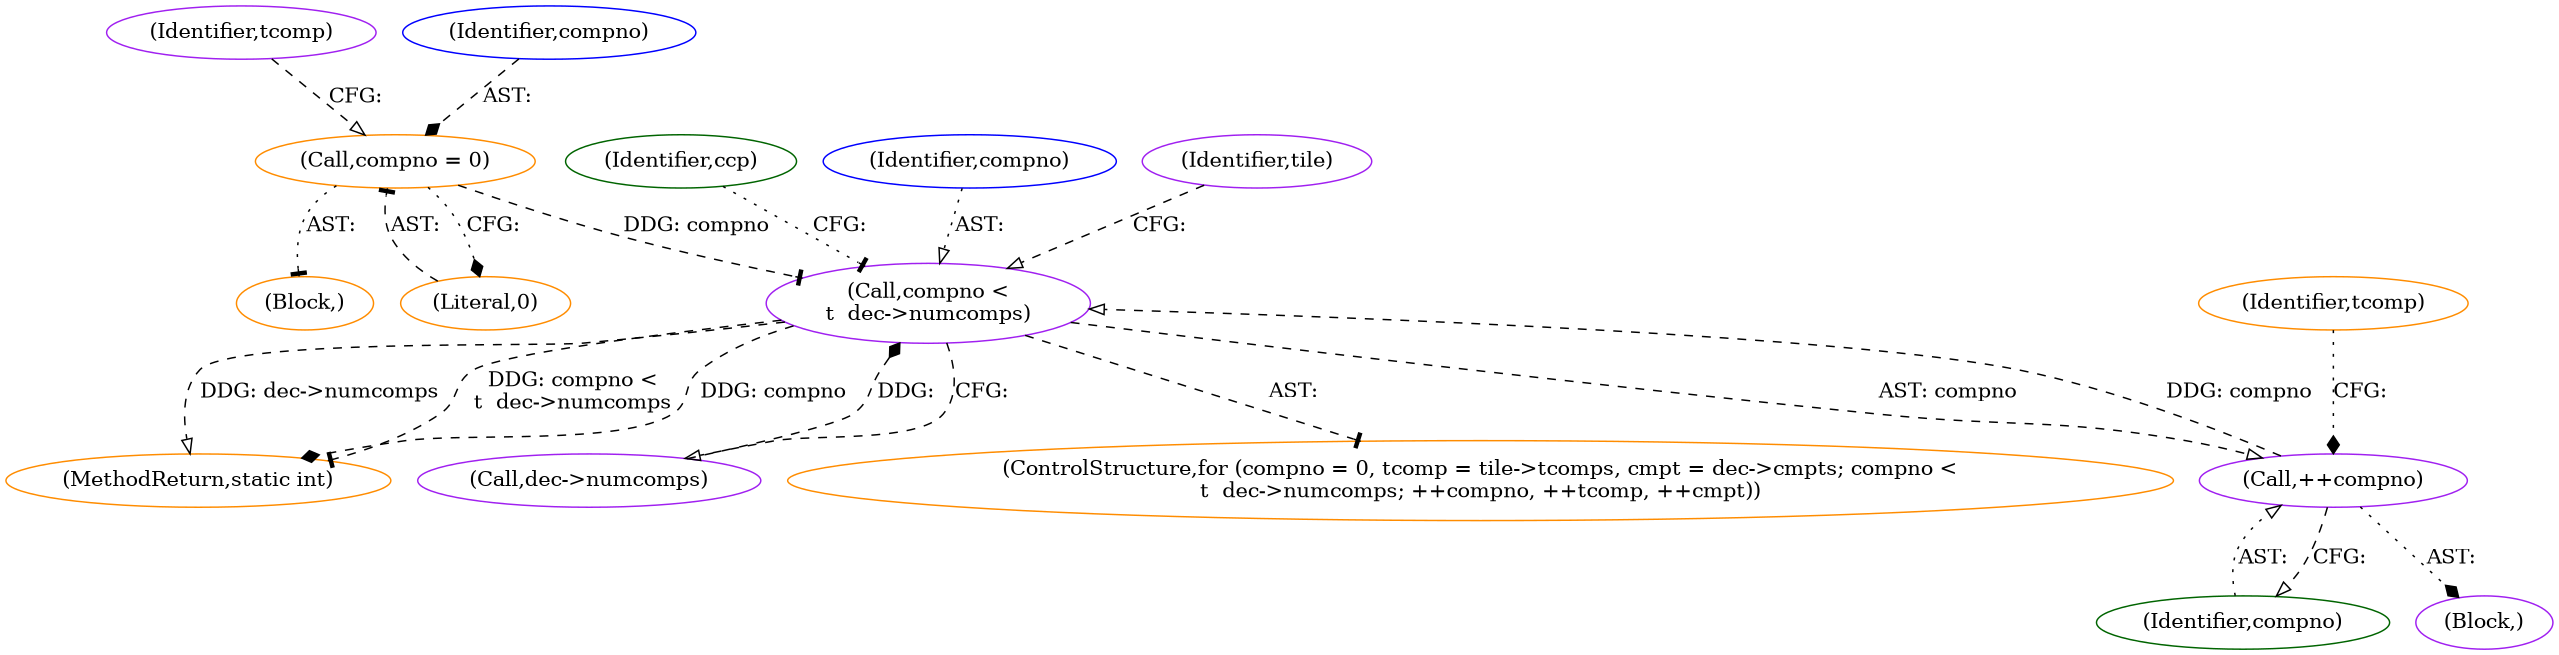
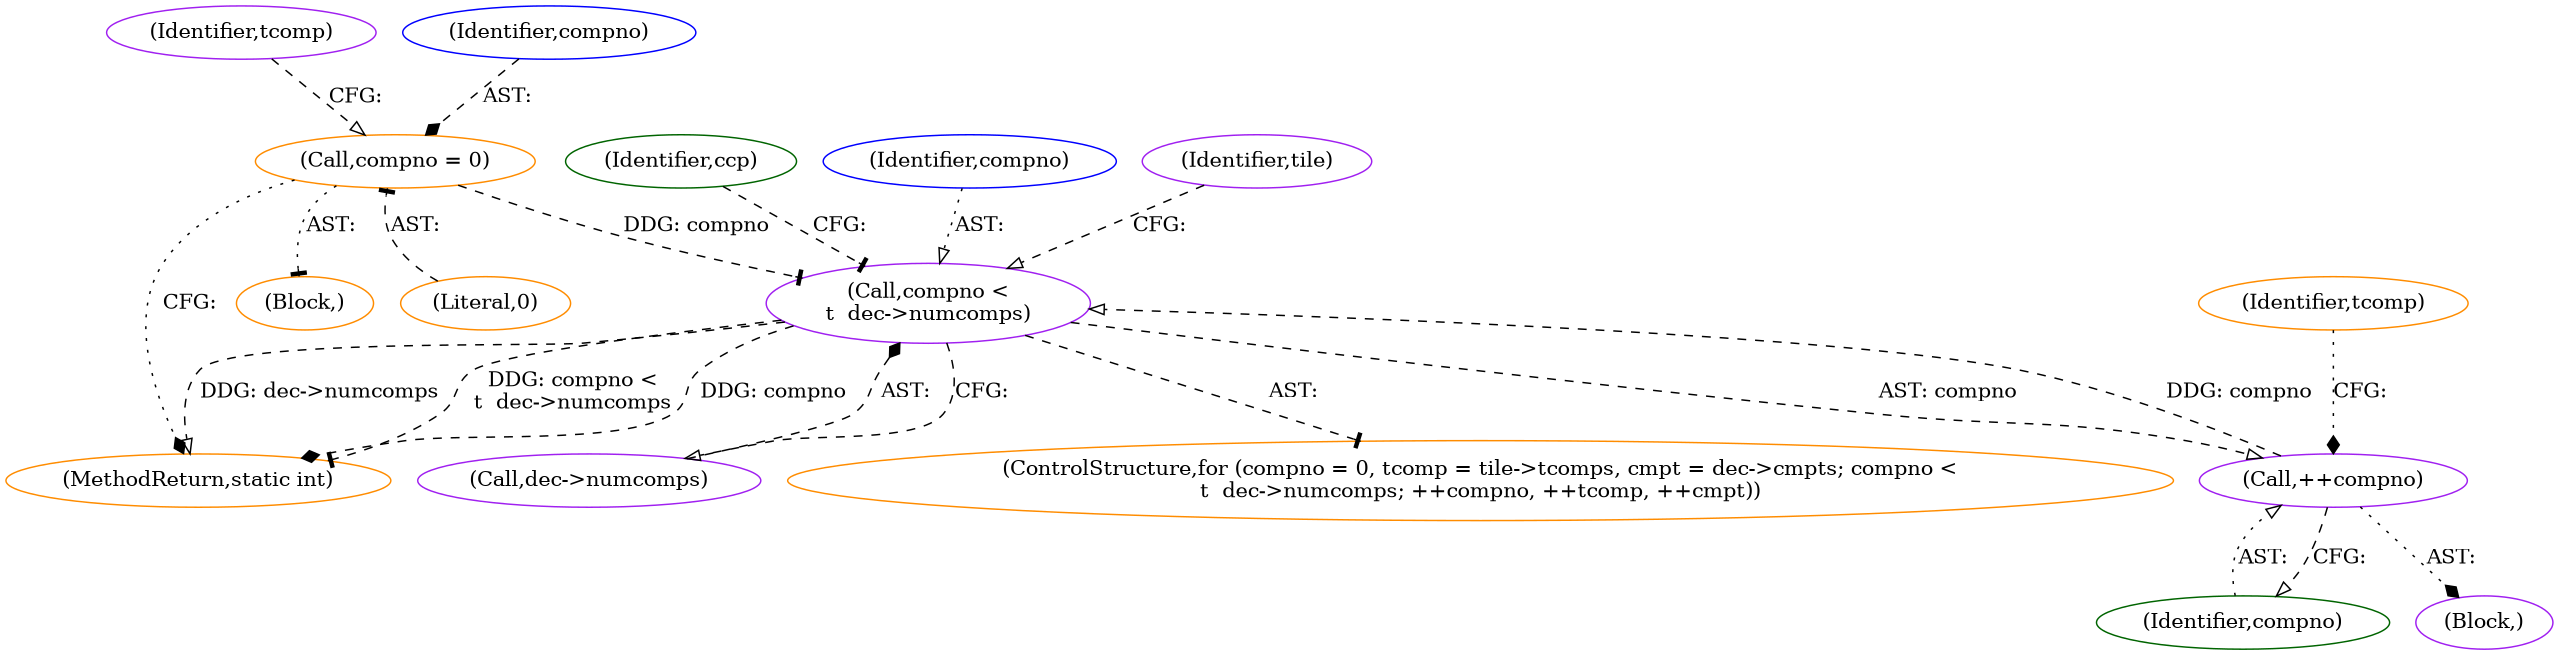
(456, 220) -> (158, 274)
(791, 224) -> (791, 224)
(909, 392) -> (909, 392)
